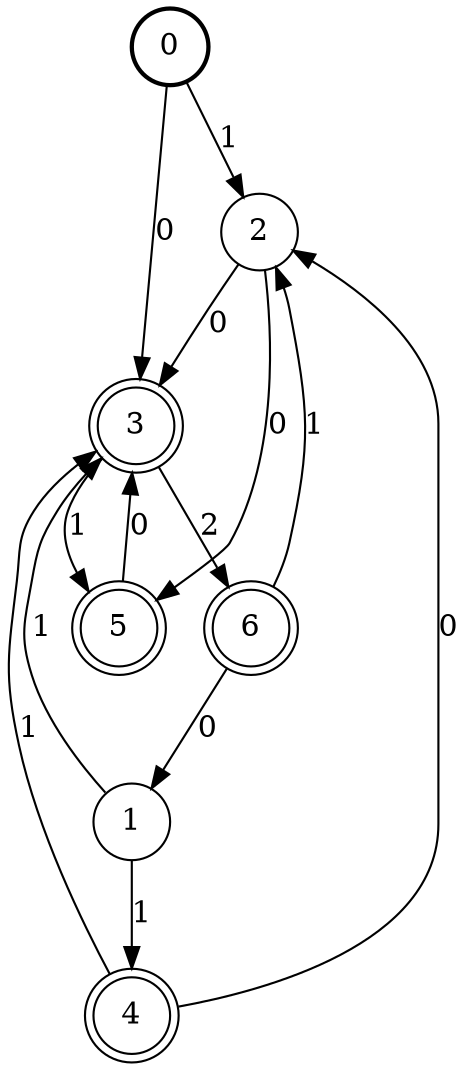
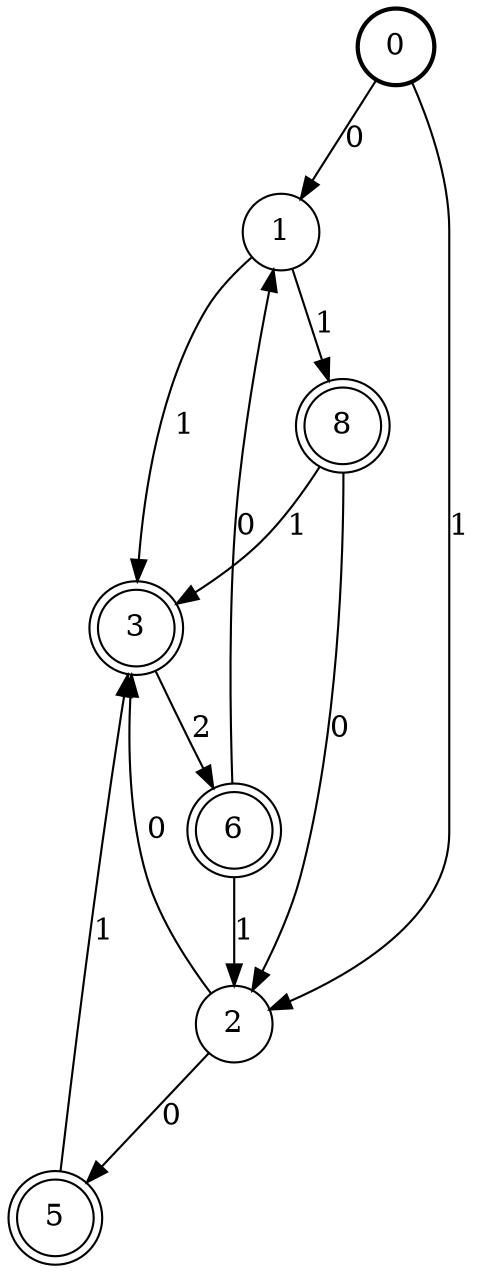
(154, 221) -> (344, 130)
(65, 524) -> none
(140, 527) -> (104, 932)
(132, 1016) -> (343, 426)
